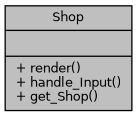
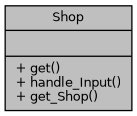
(48, 69) -> (38, 69)
